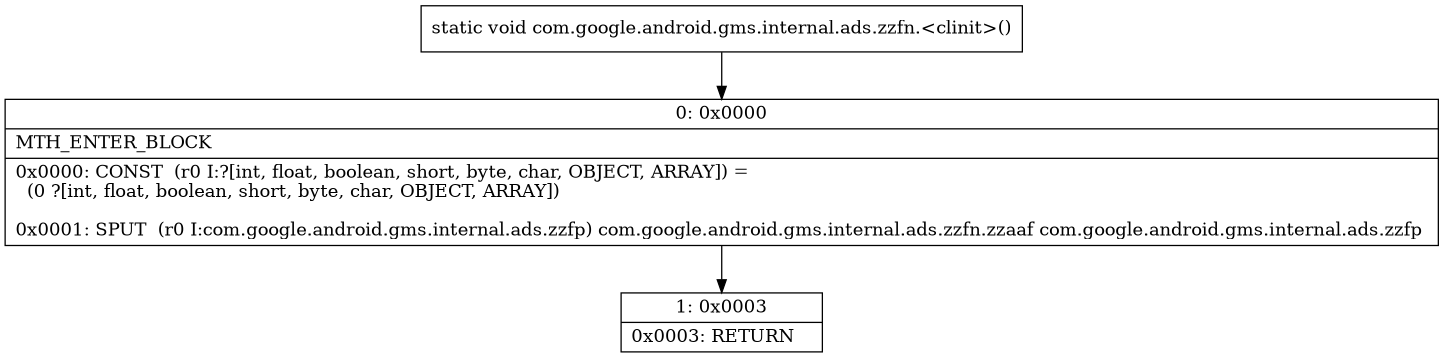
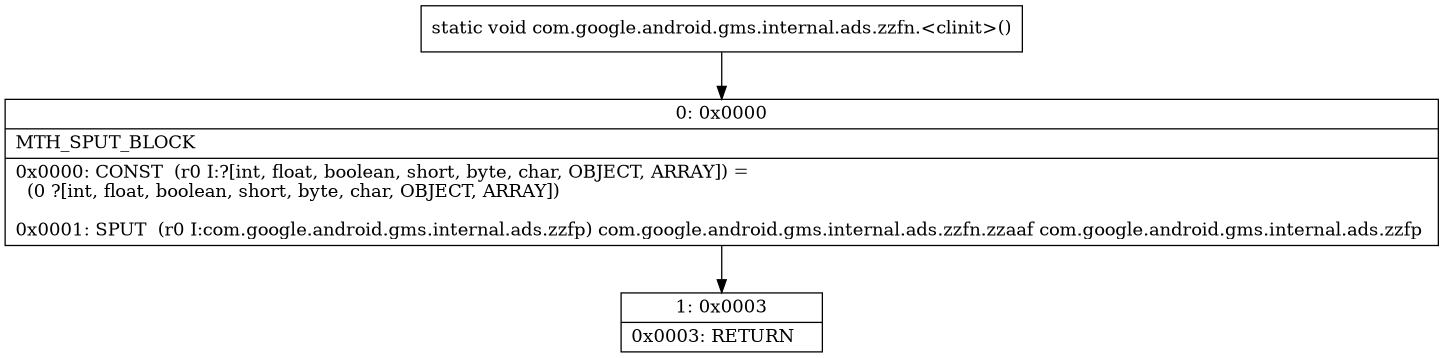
(114, 143) -> (106, 143)
